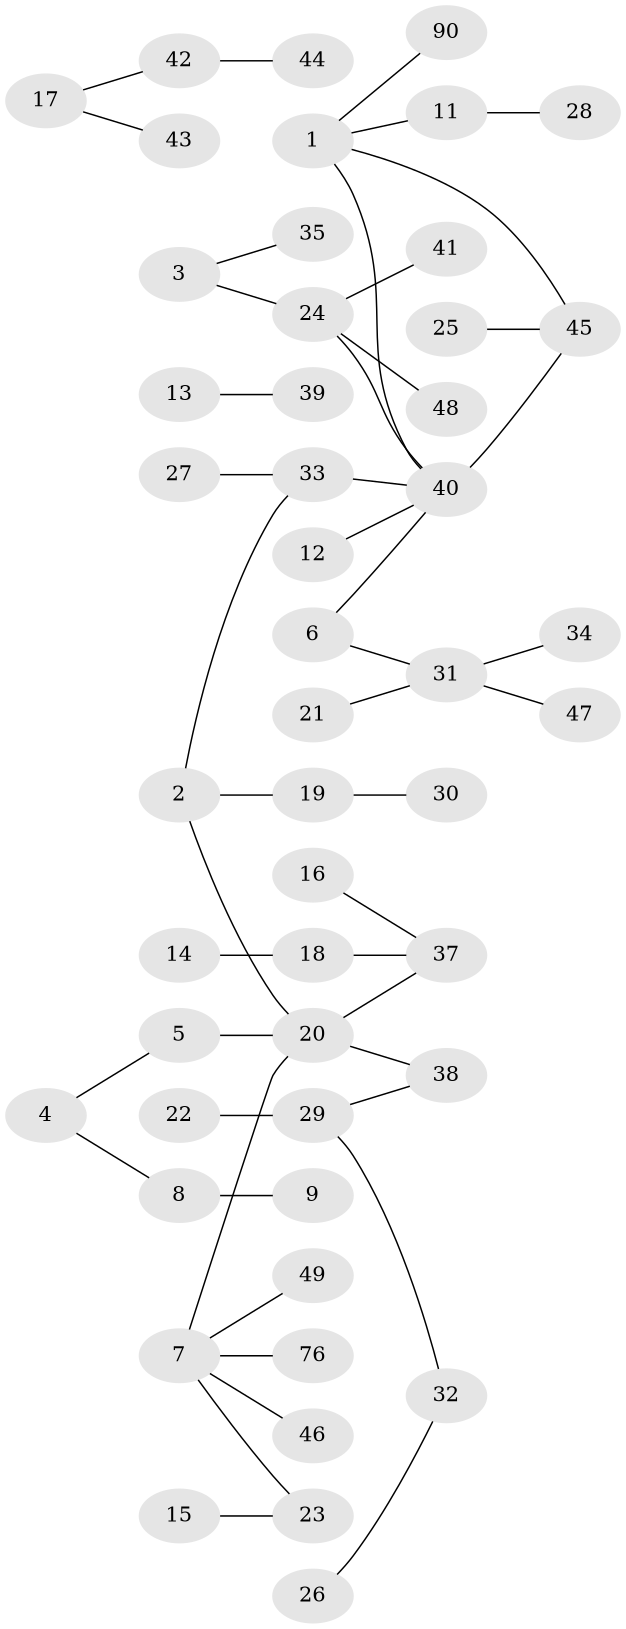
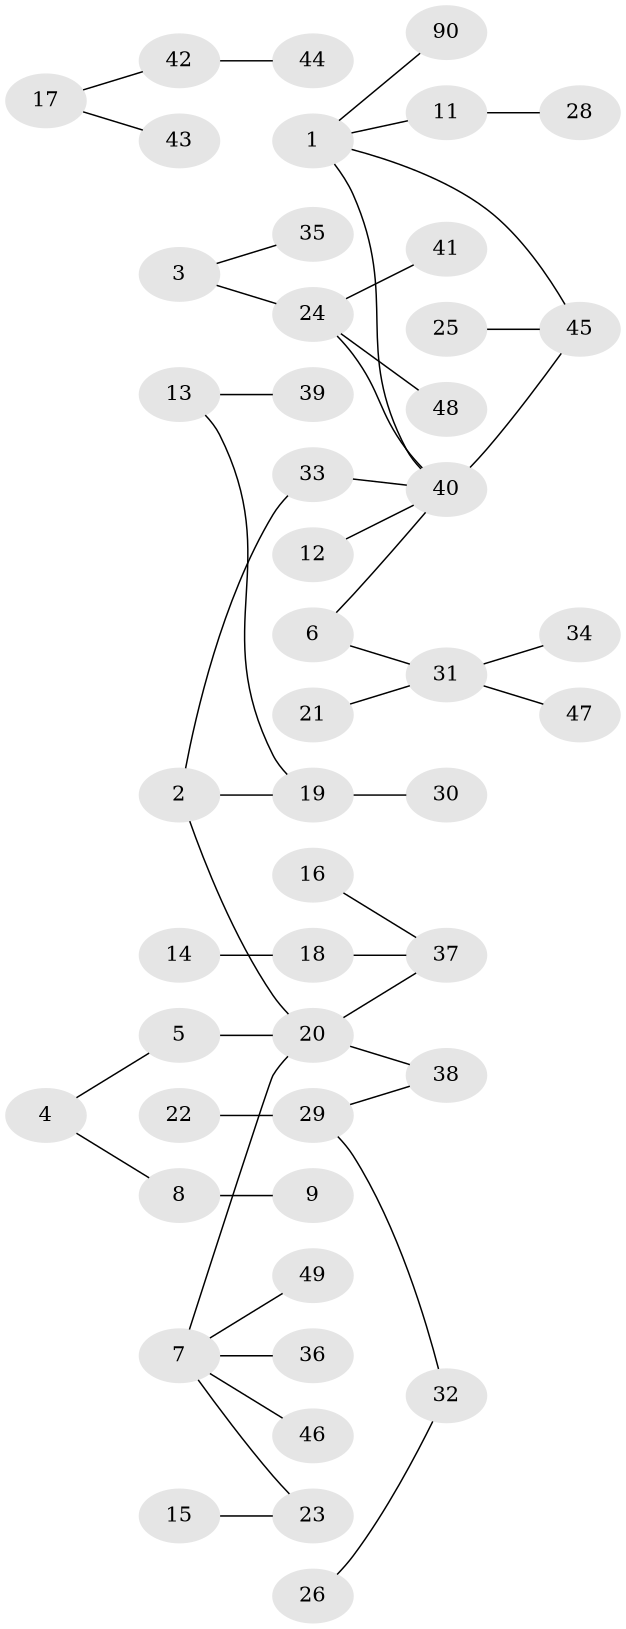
(179, 475) -> none
none -> (246, 595)
(313, 1356) -> (313, 1356)
